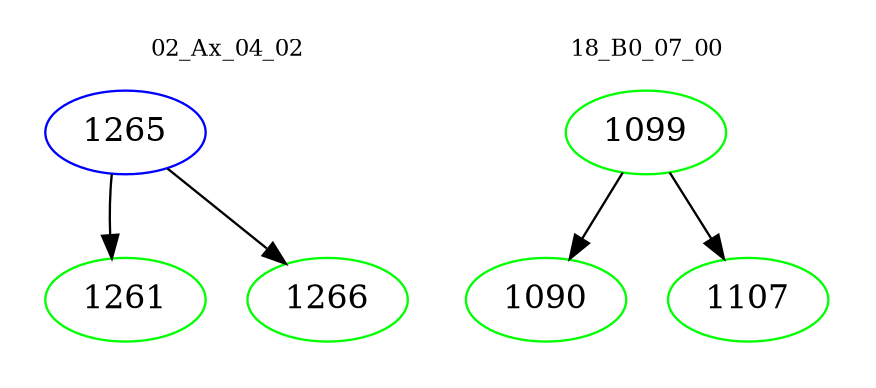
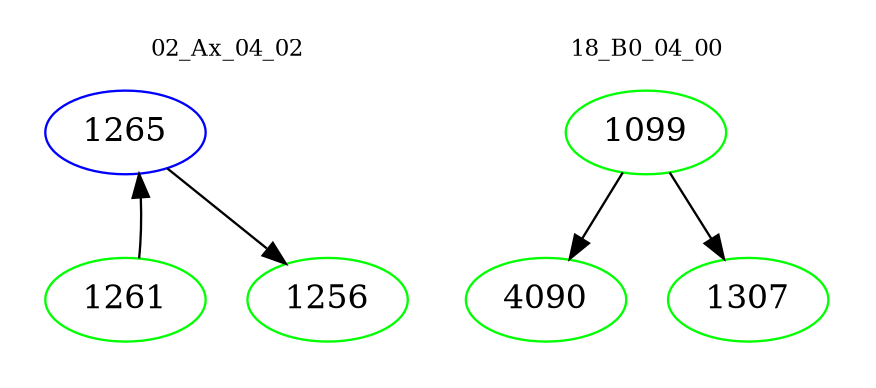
(647, 50) -> (647, 50)
(110, 204) -> (141, 228)
(328, 300) -> (328, 300)
(546, 300) -> (546, 300)
(748, 300) -> (748, 300)
